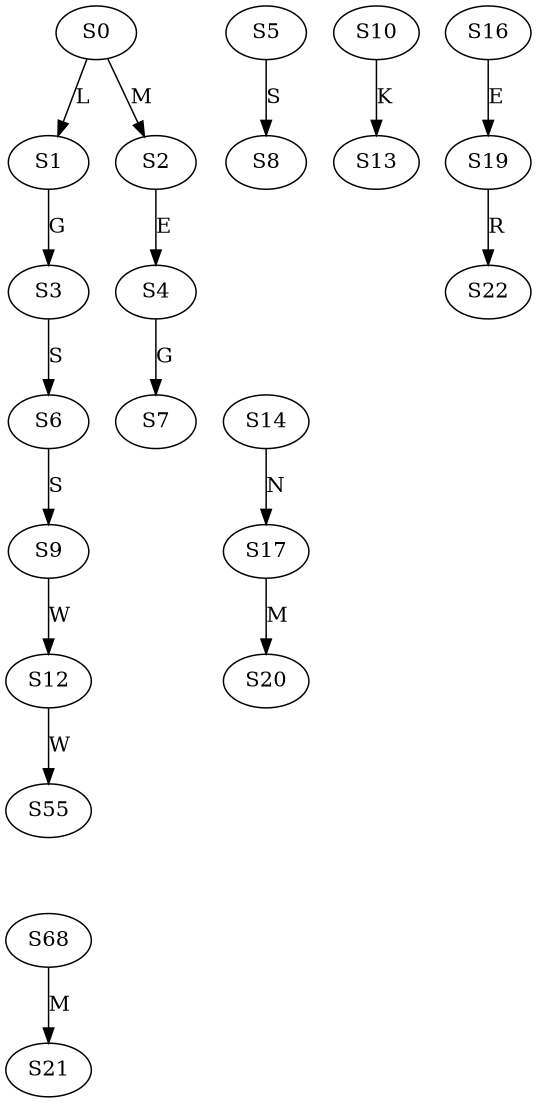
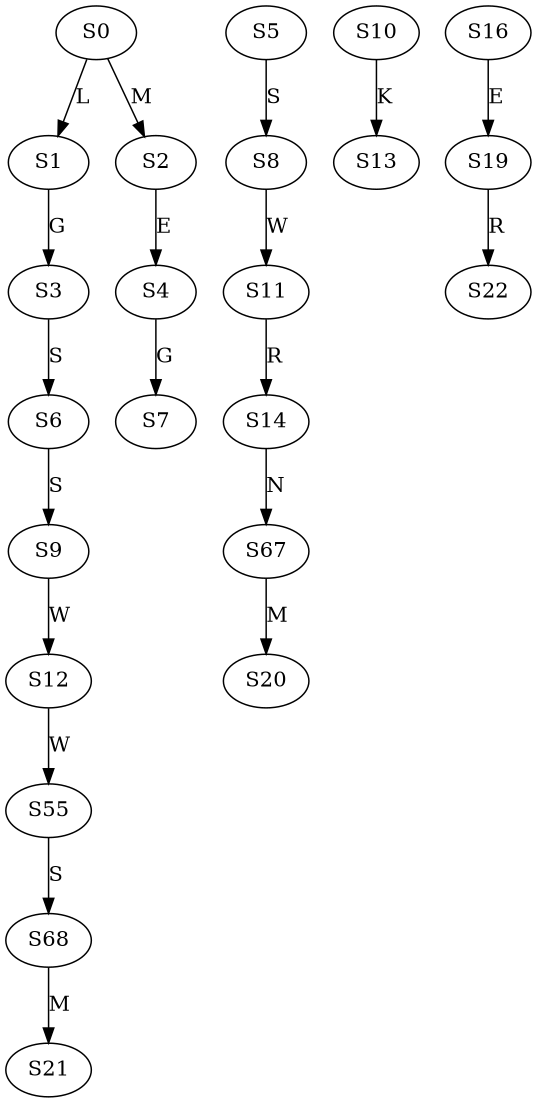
none -> (266, 292)
(266, 551) -> (266, 551)
none -> (49, 868)
